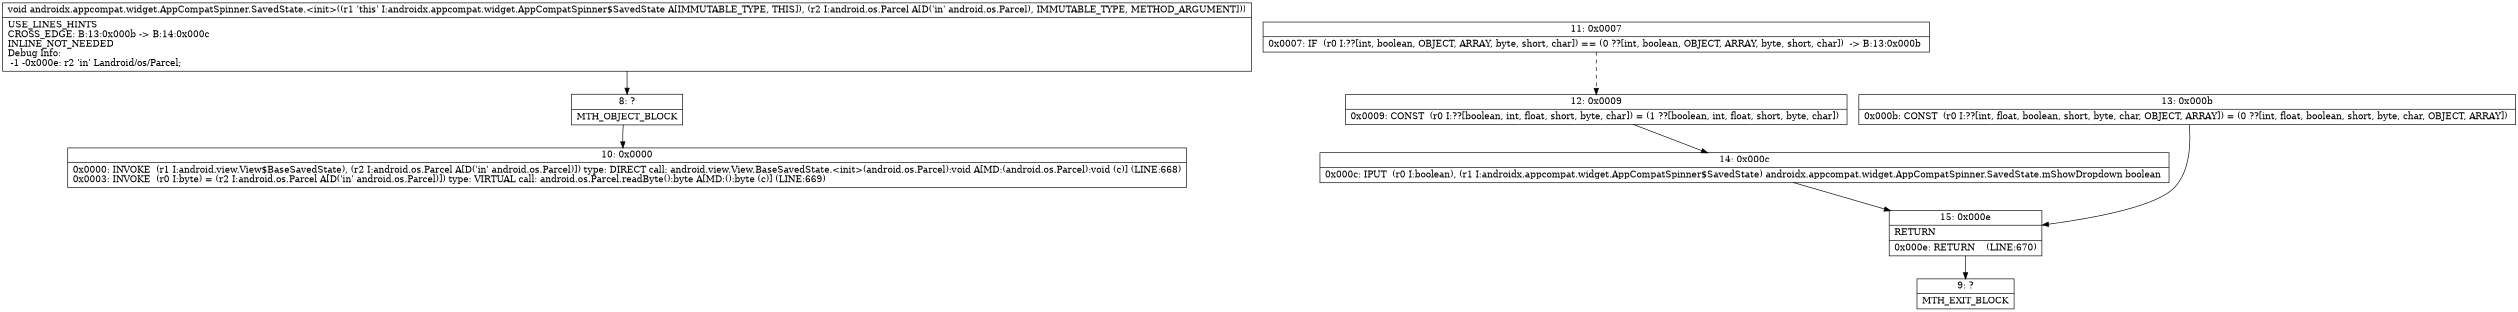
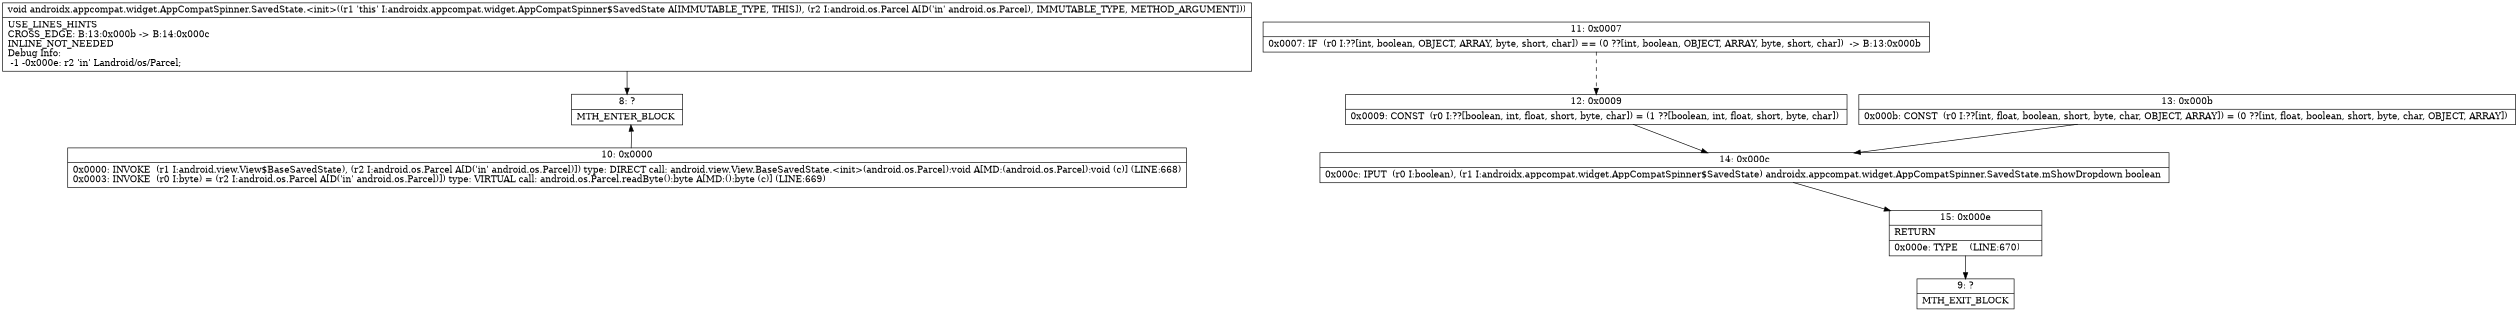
(627, 117) -> (626, 117)
(623, 133) -> (631, 140)
(2146, 203) -> (1969, 138)
(1966, 248) -> (1957, 248)
